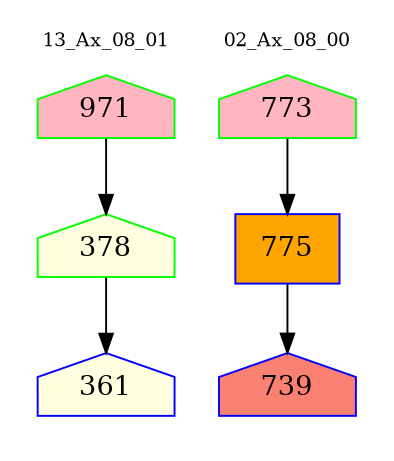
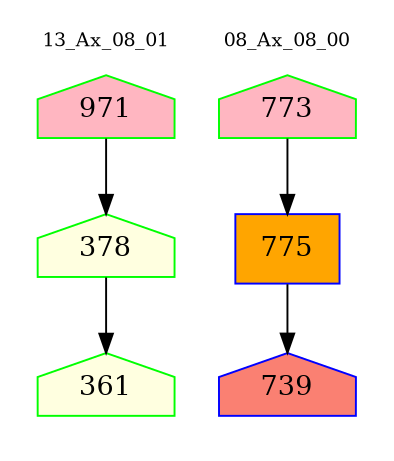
(287, 41) -> (287, 41)
(106, 388) -> (106, 388)
